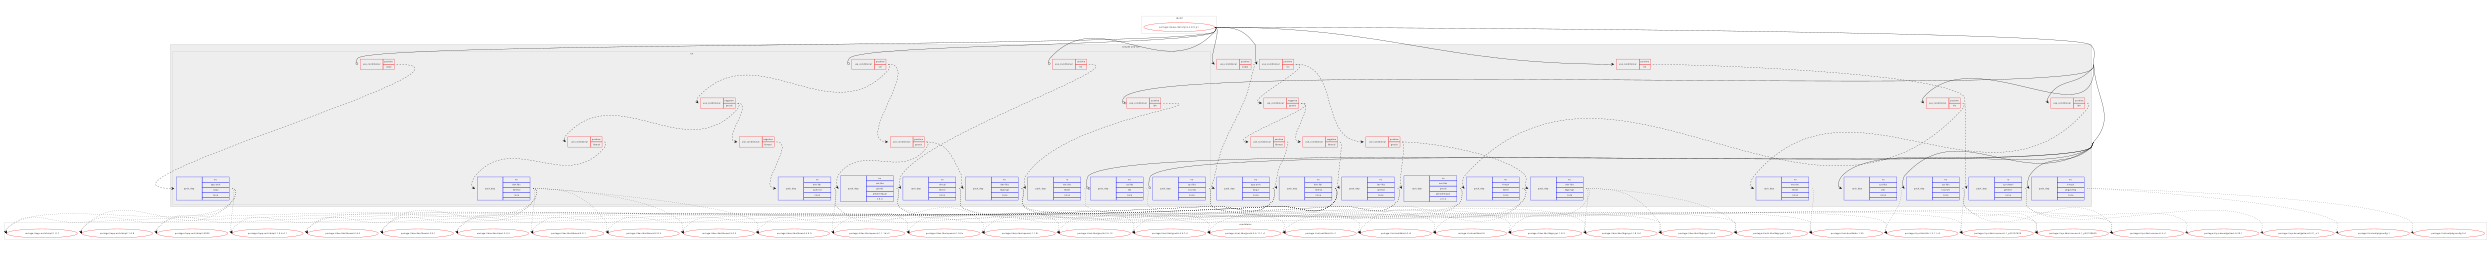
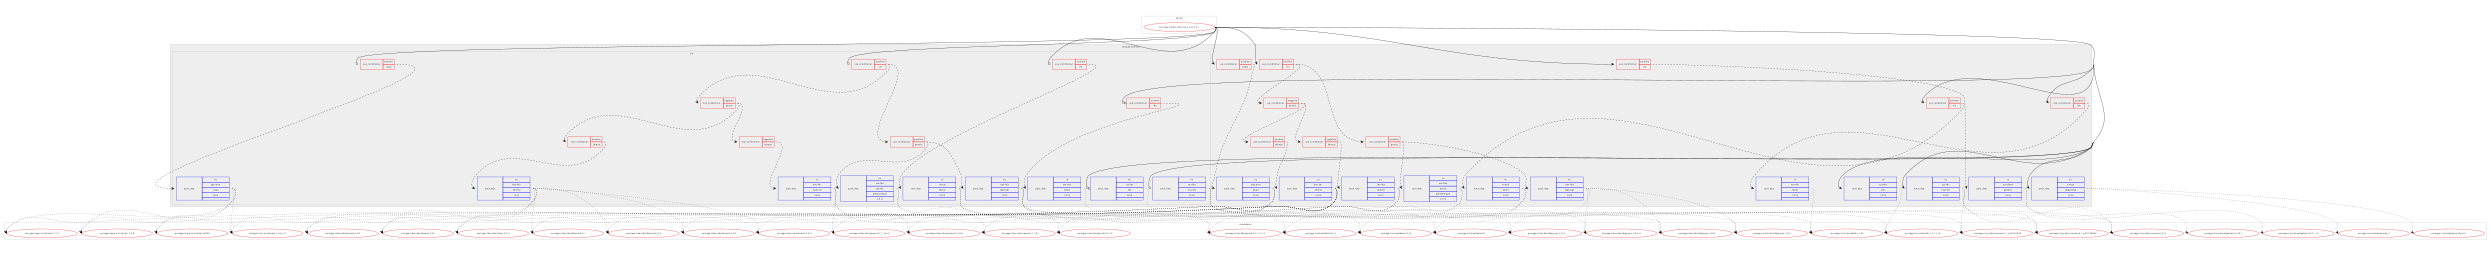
(268, 233) -> (268, 233)
(1170, 233) -> none
